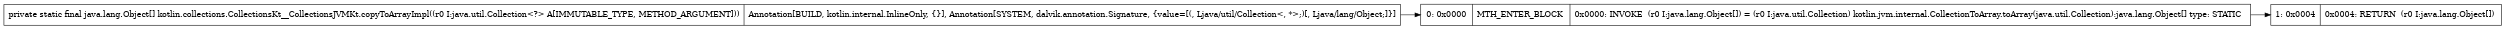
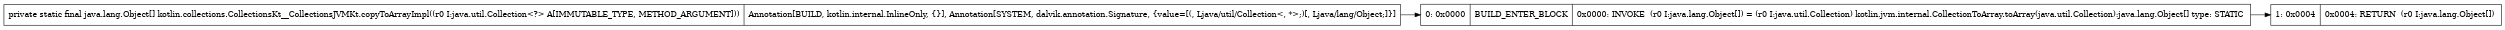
(1520, 15) -> (1521, 15)
